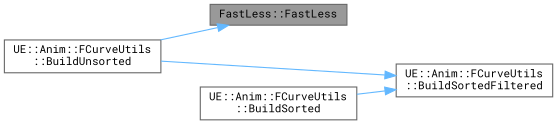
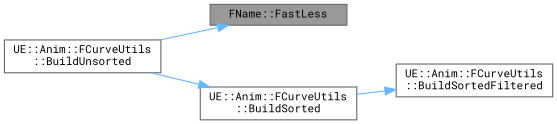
(279, 15) -> (279, 15)
(273, 68) -> (175, 79)
